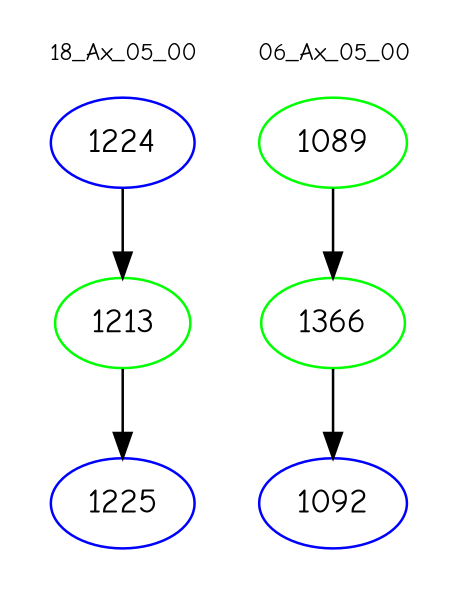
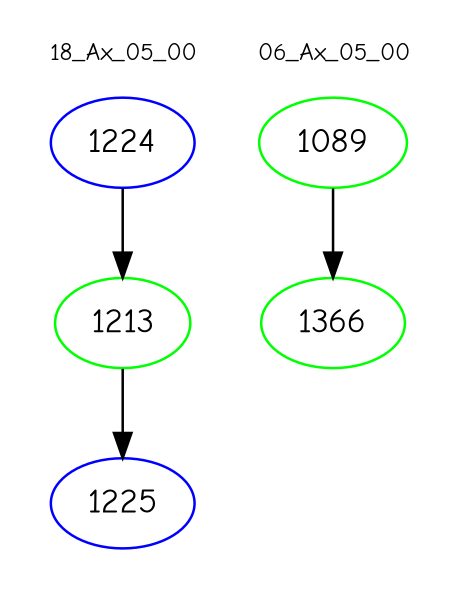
(333, 503) -> none
